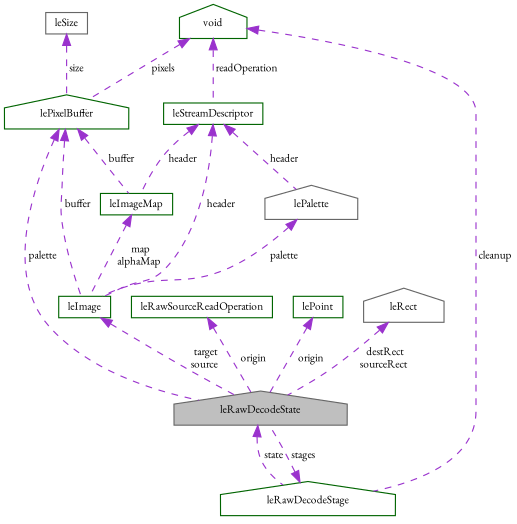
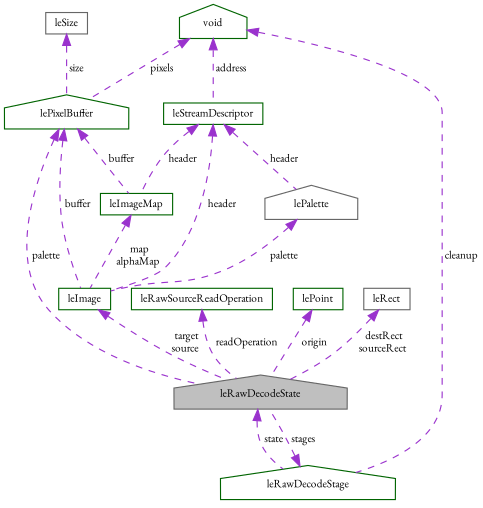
(246, 68) -> (230, 68)
(404, 307) -> (387, 299)
(252, 358) -> (246, 342)
